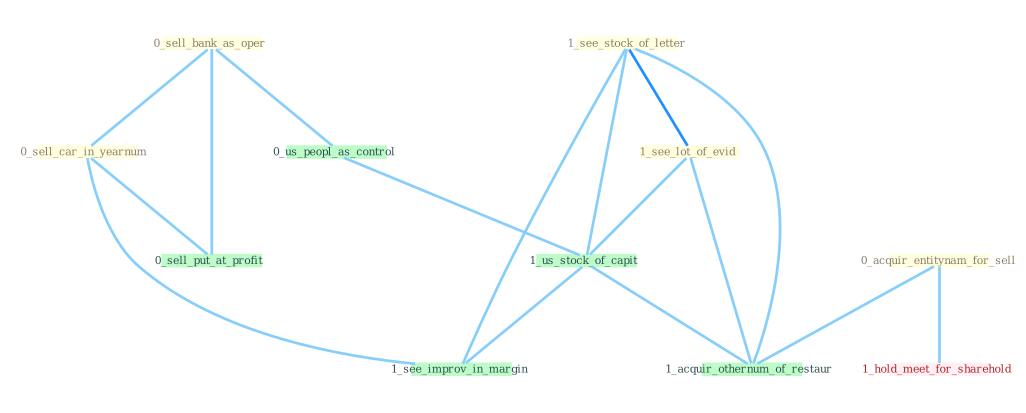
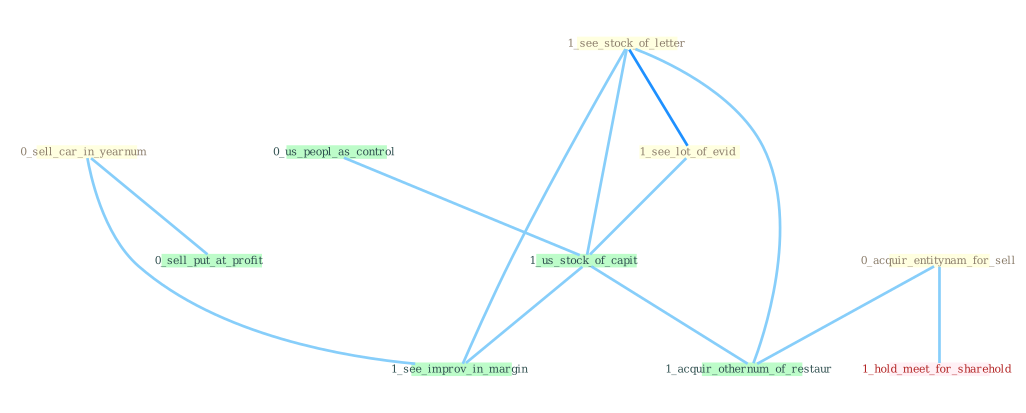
(212, 43) -> none
(721, 261) -> none
